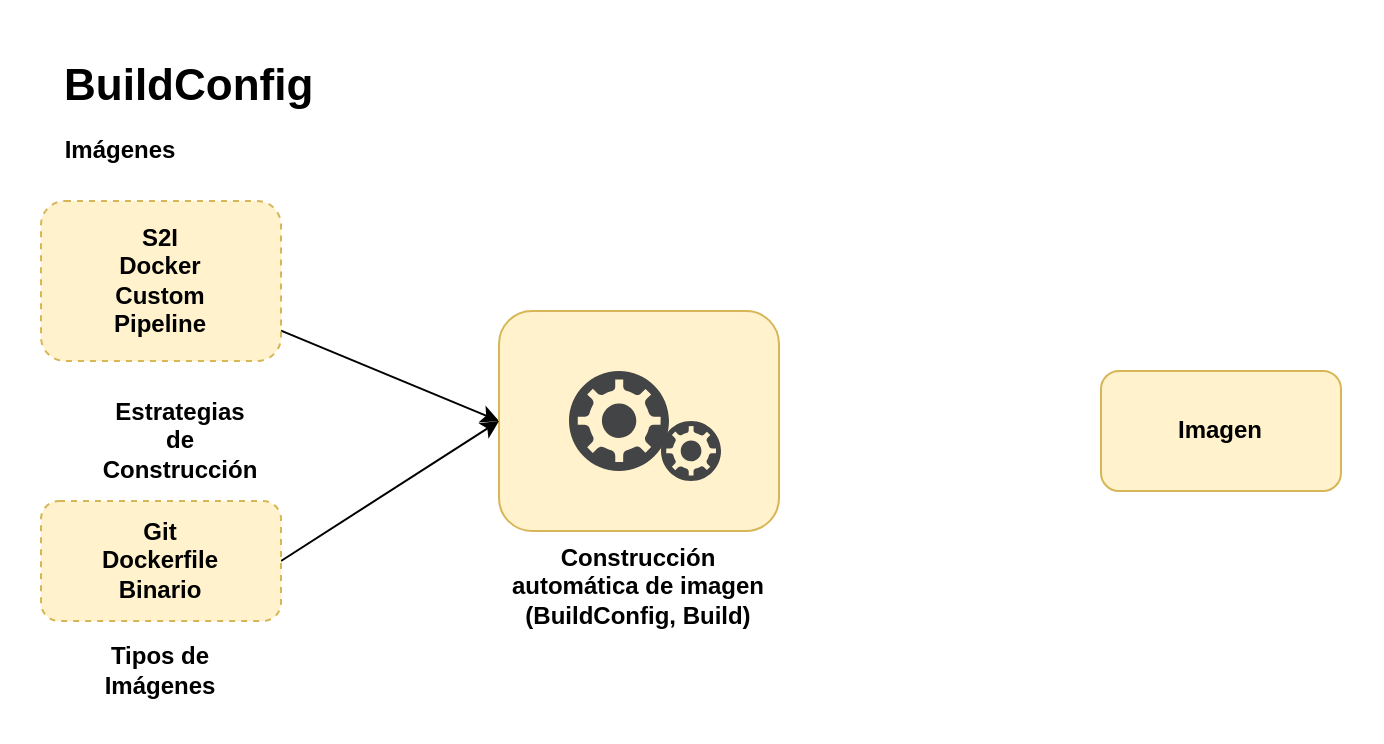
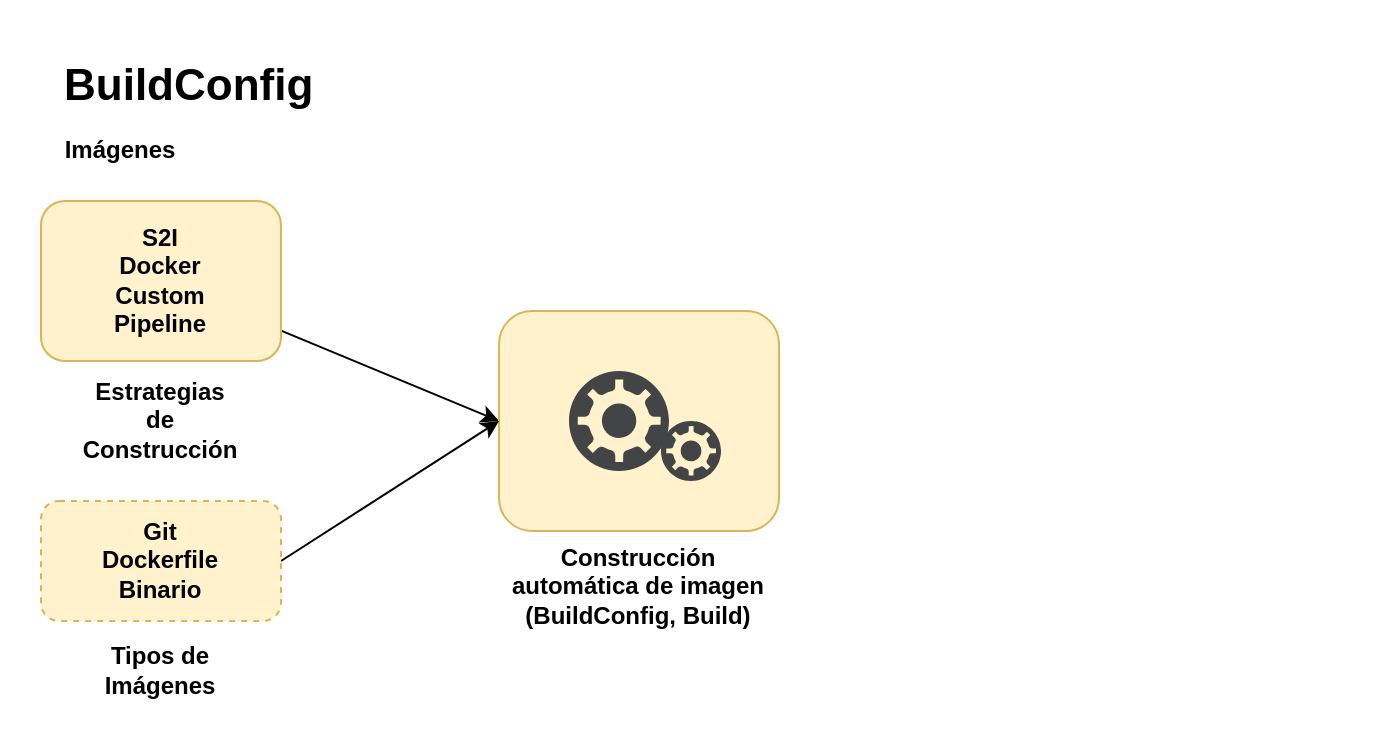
(161, 281) -> (161, 281)
(1221, 431) -> none
(181, 441) -> (161, 421)
